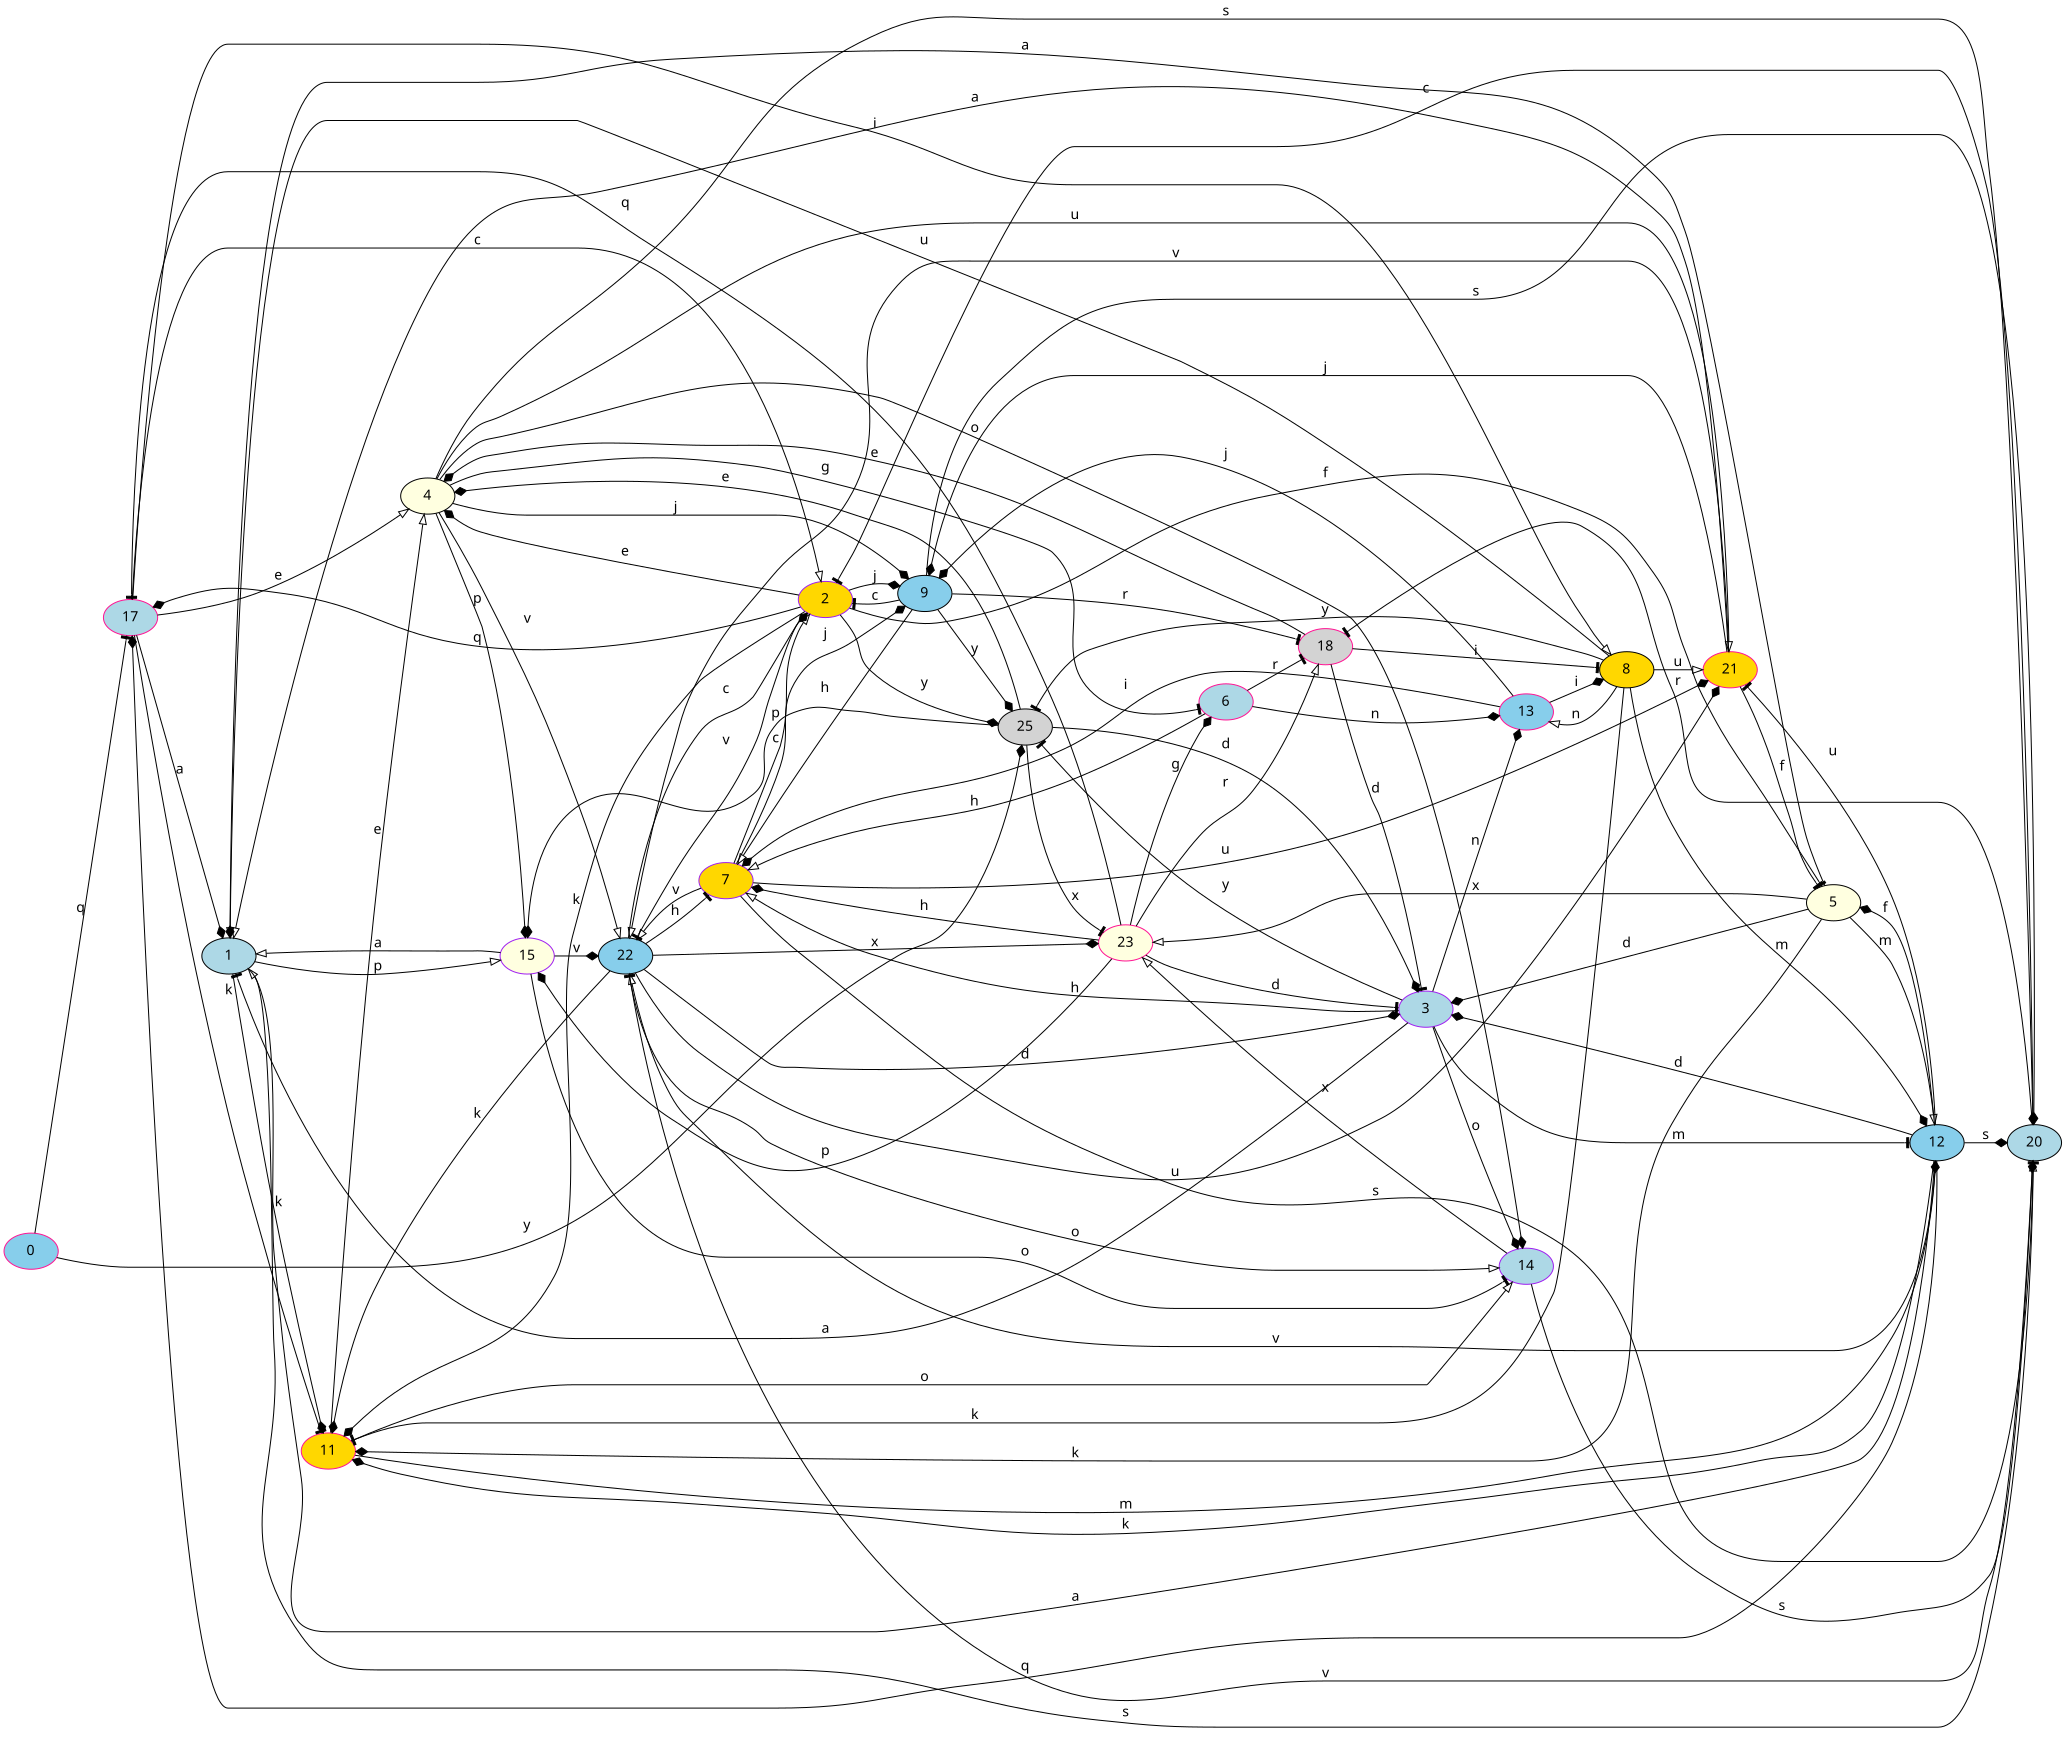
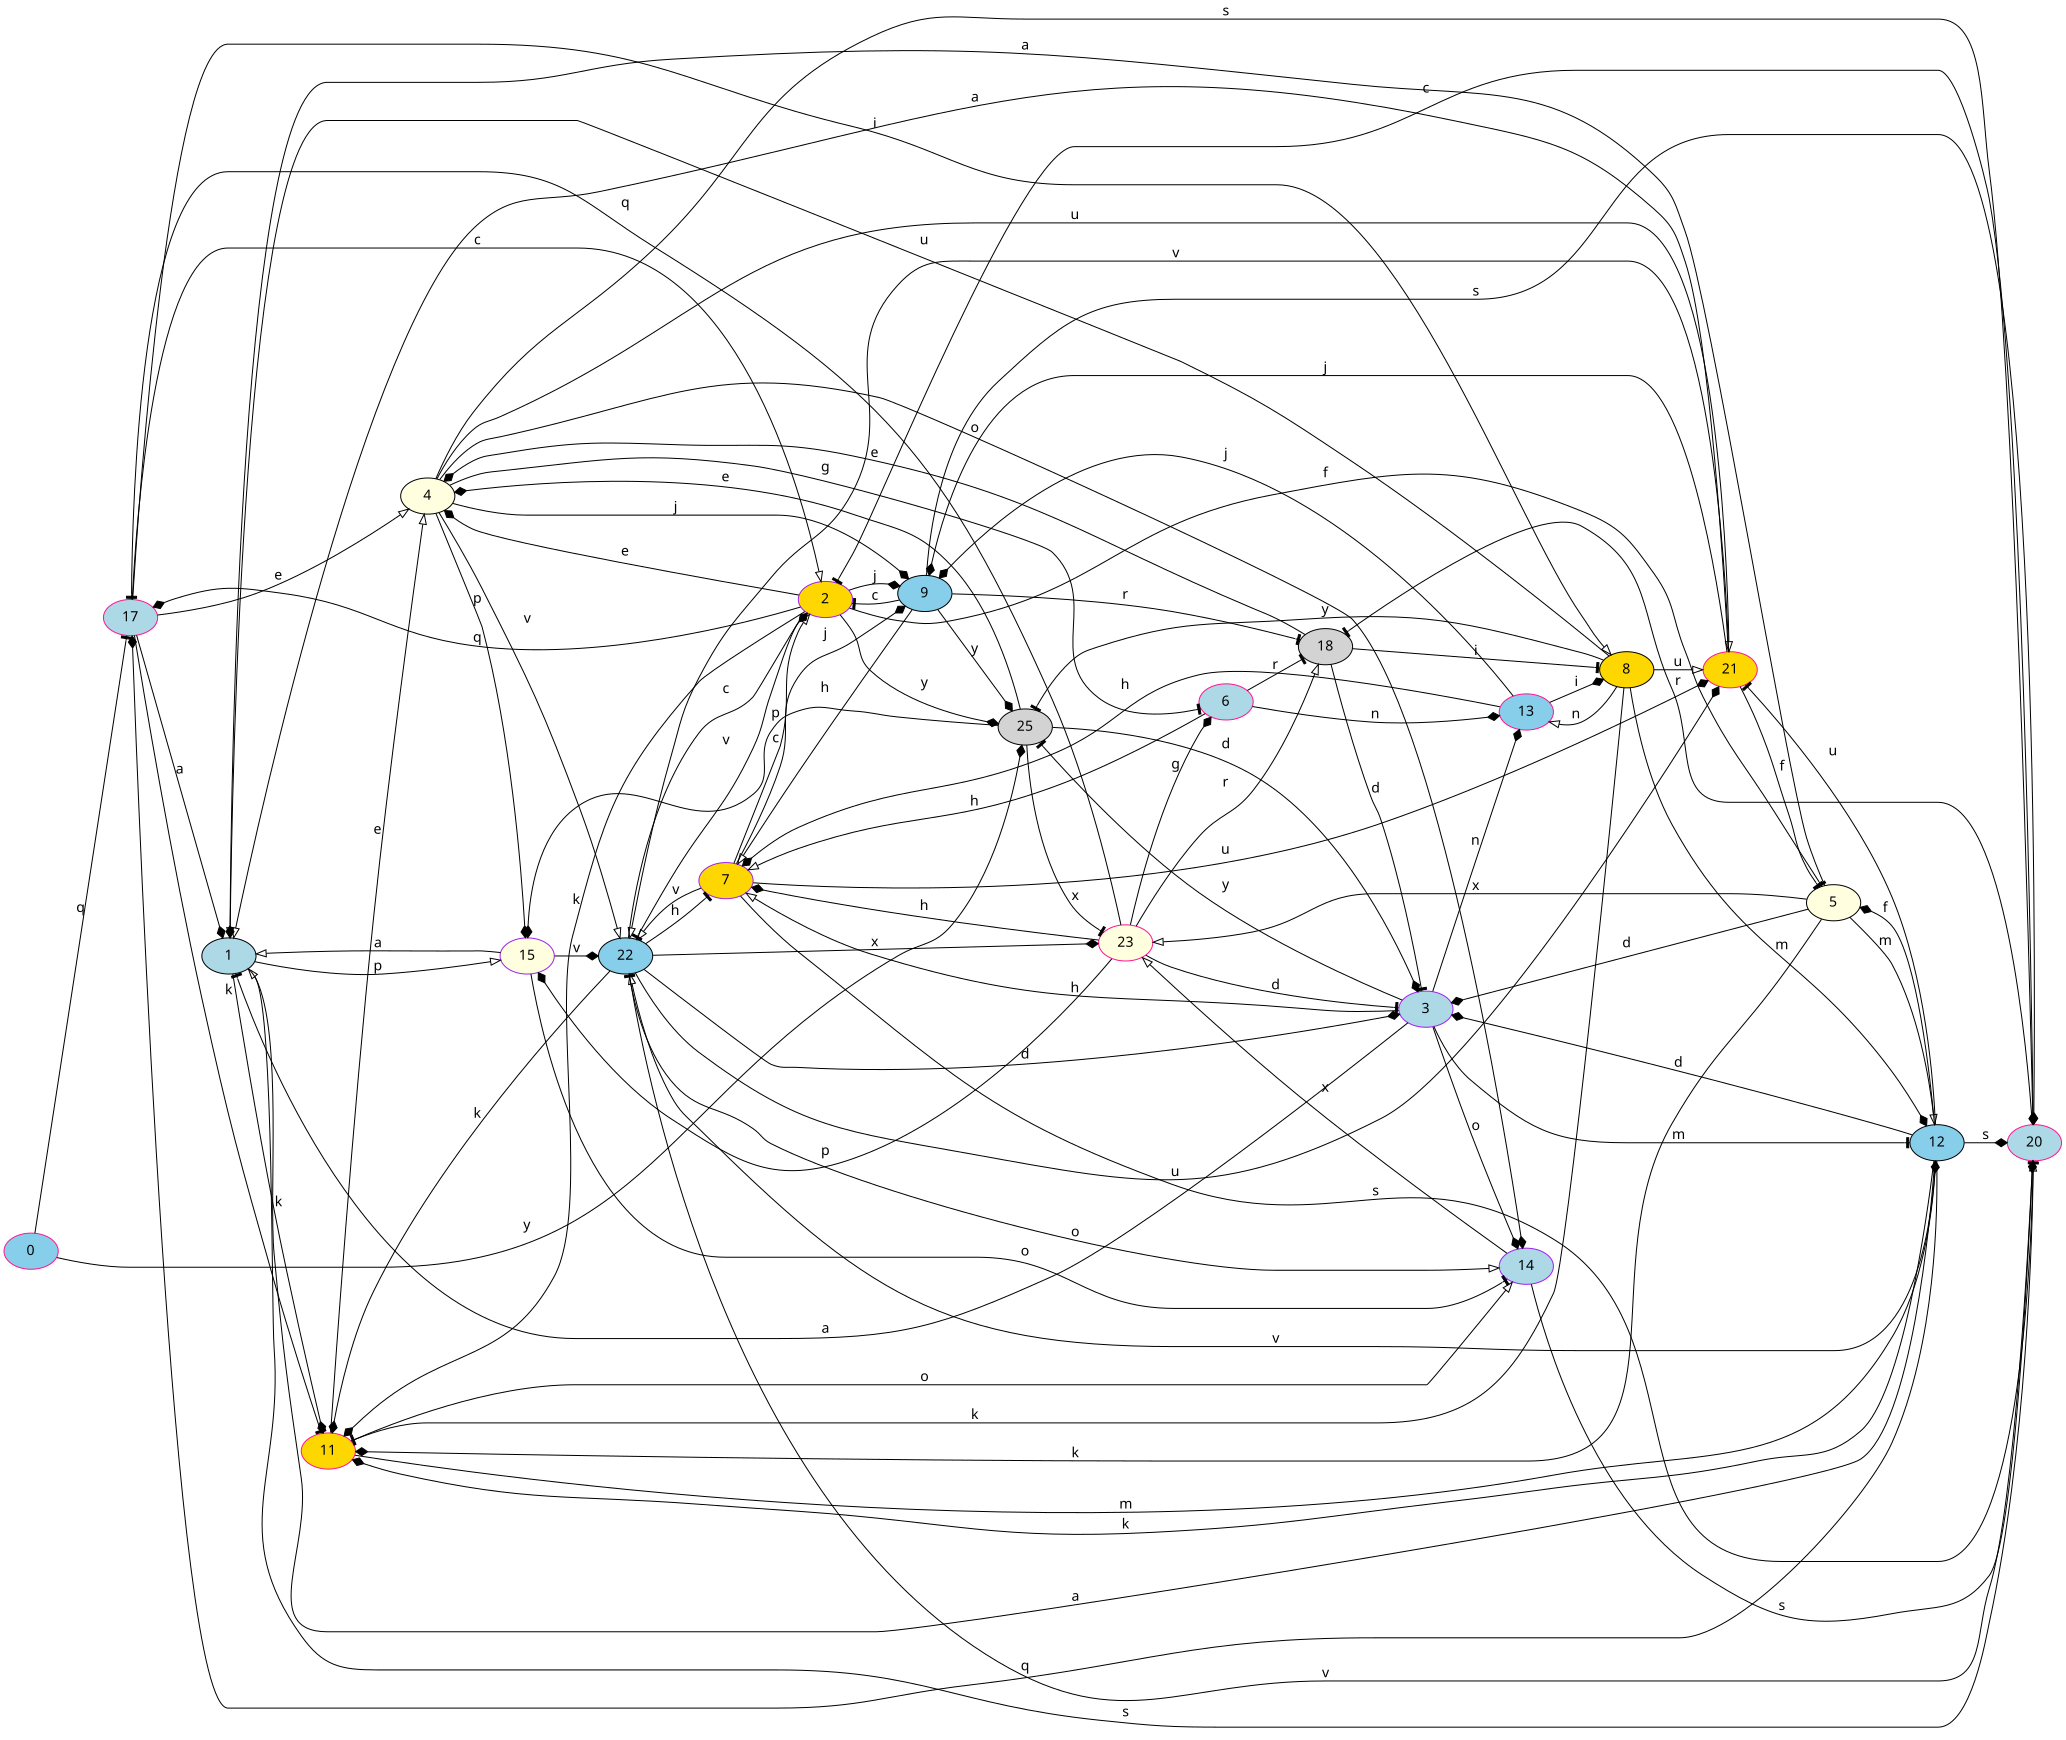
(1326, 647) -> (1326, 647)
(1126, 685) -> (1126, 685)
(2034, 1143) -> (2034, 1143)
